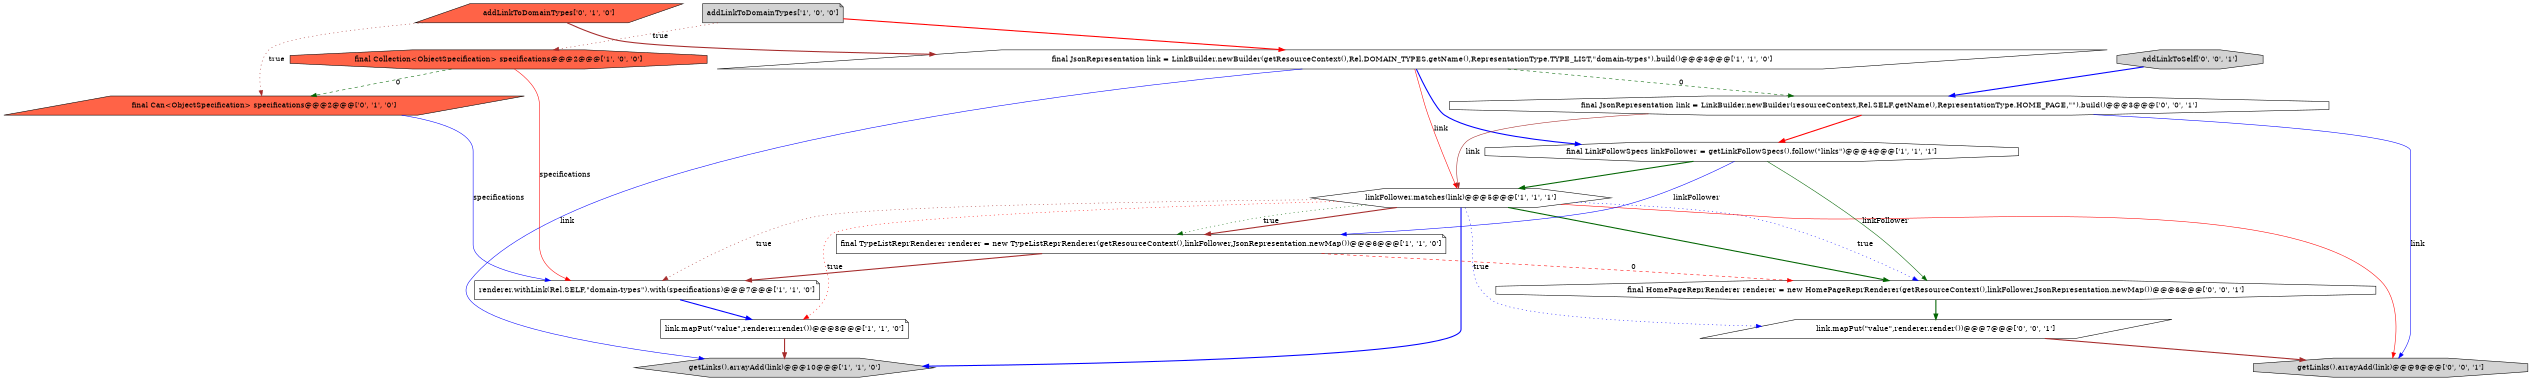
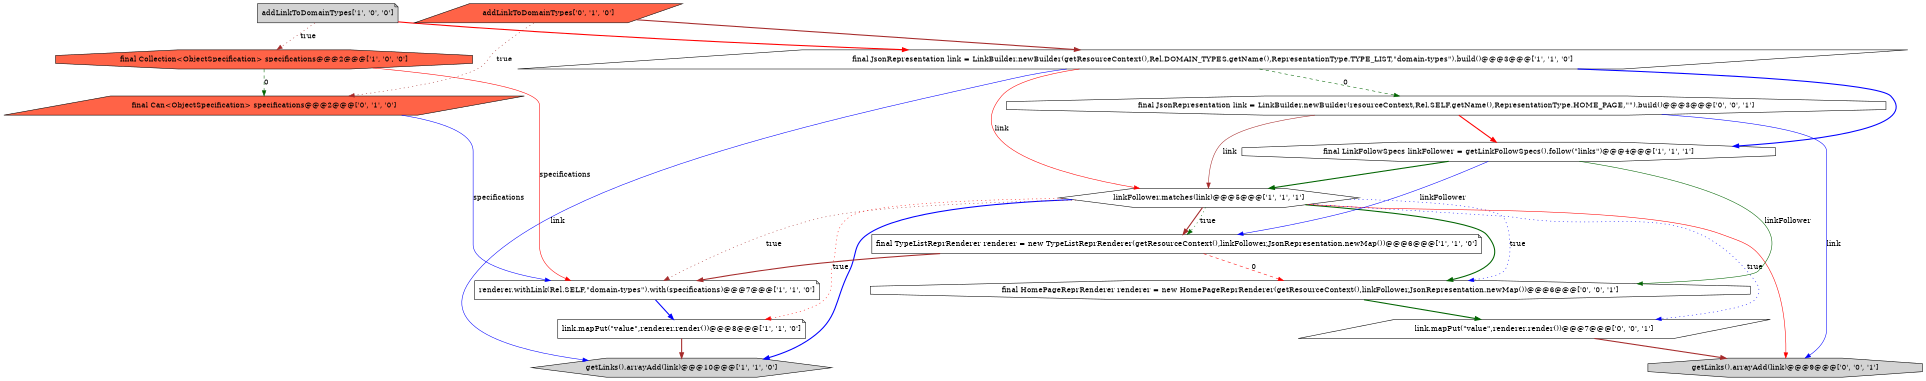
(2190, 59) -> none
